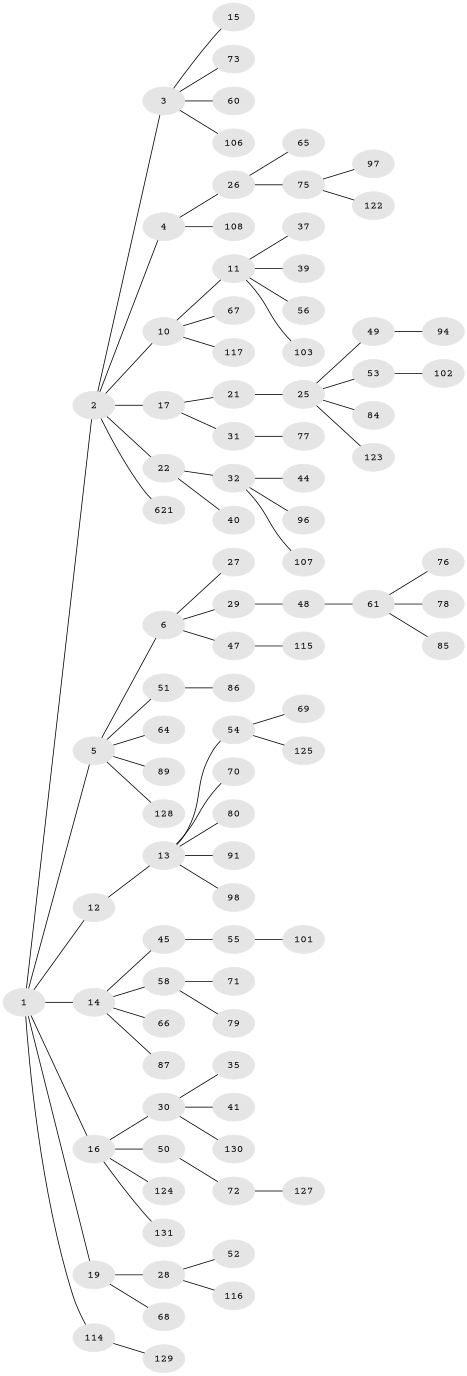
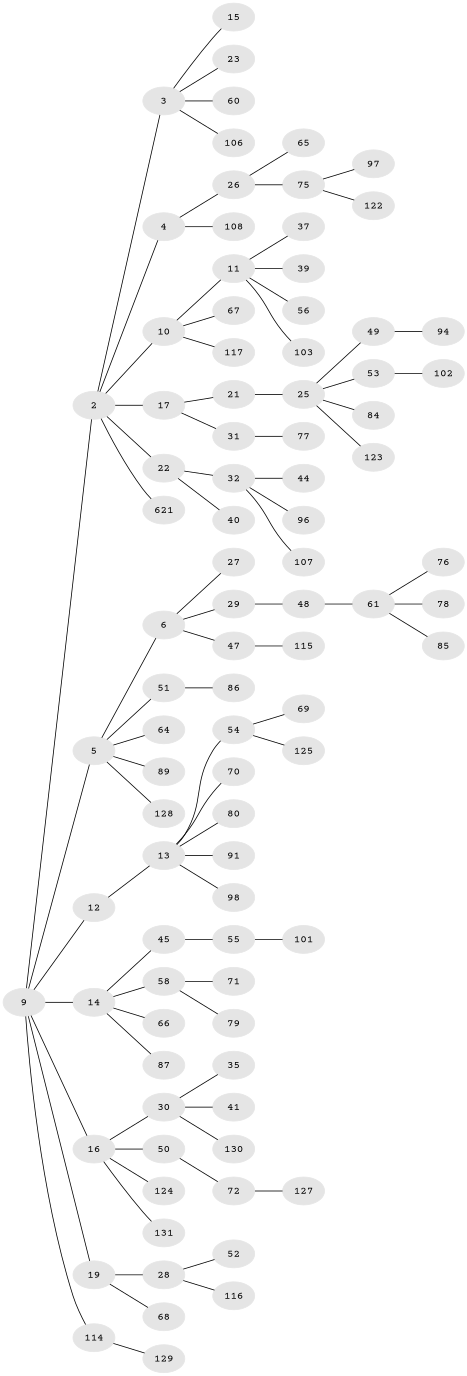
(234, 59) -> (234, 59)
(24, 1002) -> (24, 1002)
